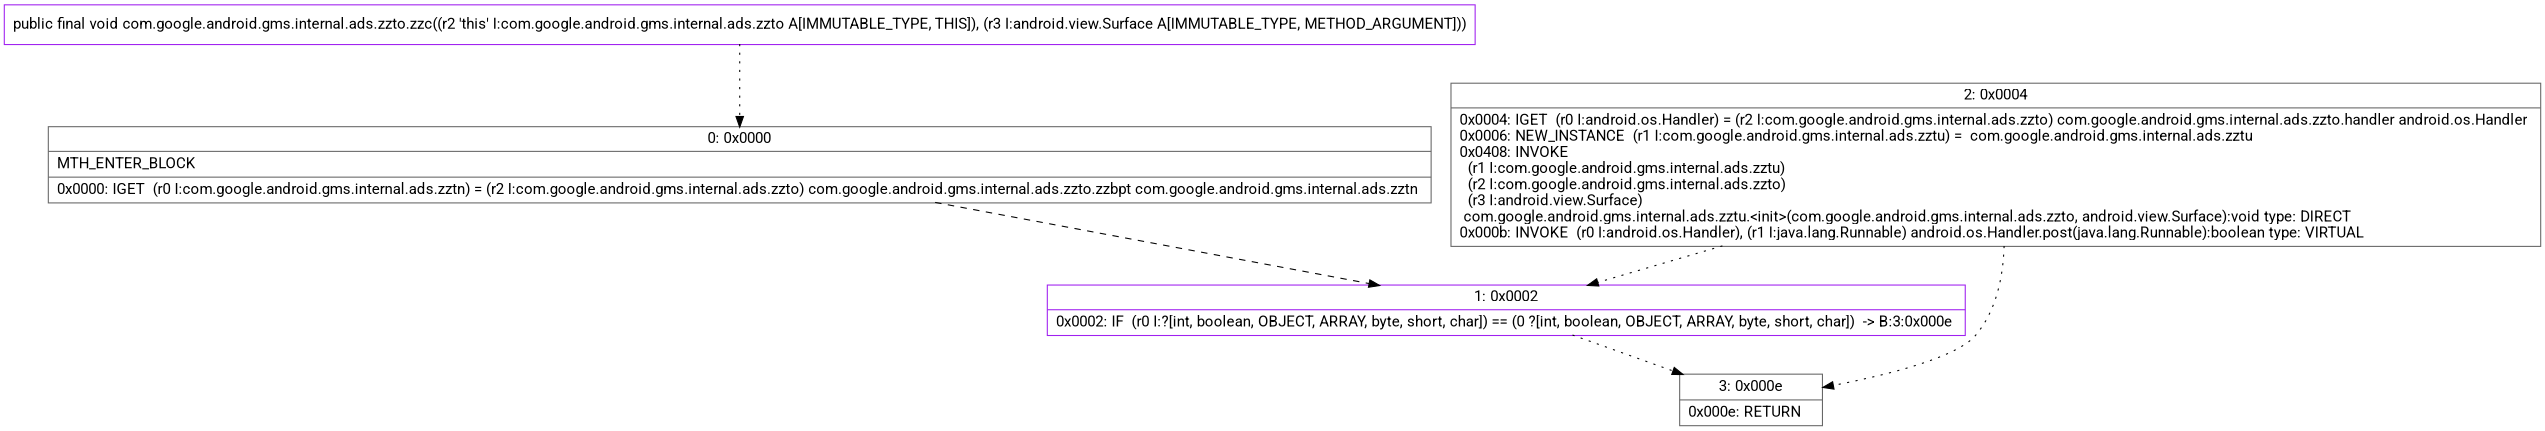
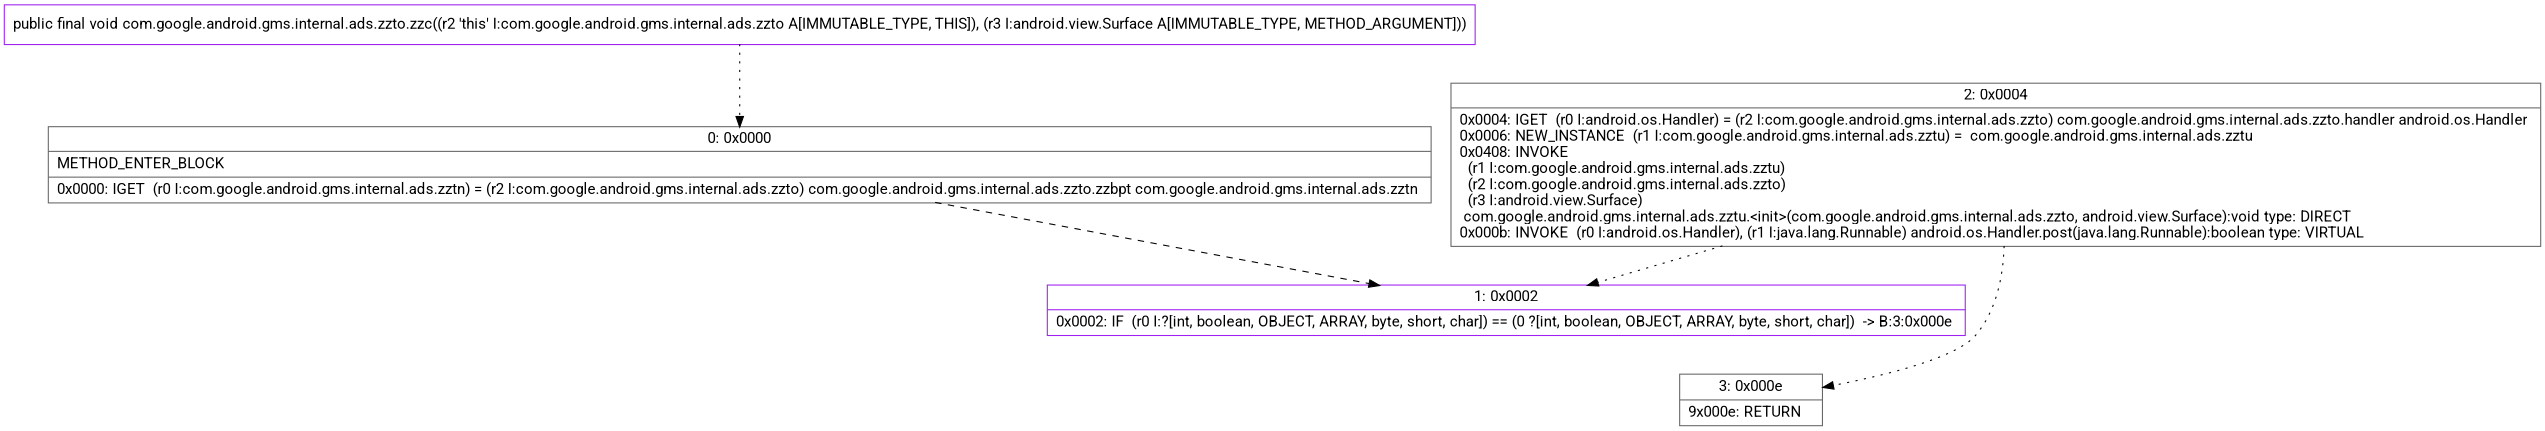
(127, 164) -> (141, 164)
(1623, 353) -> none
(1751, 412) -> (1751, 412)
